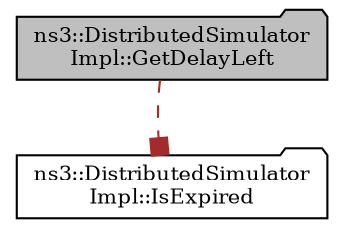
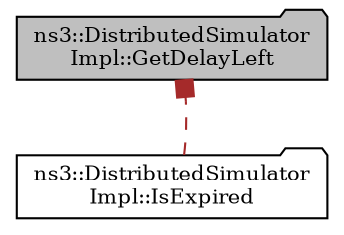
(158, 107) -> (186, 128)
